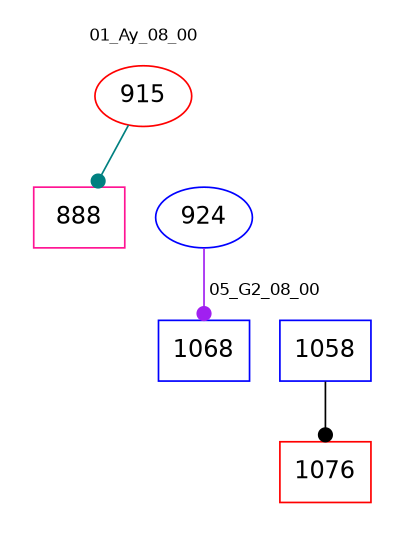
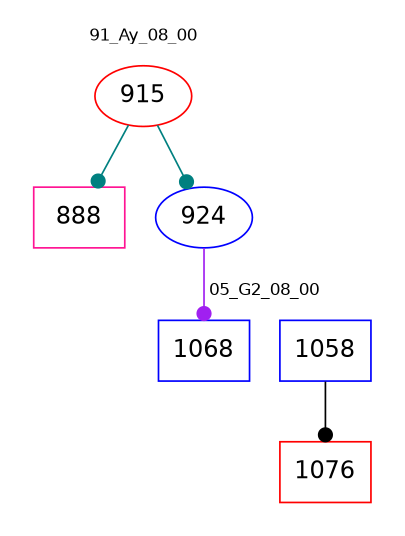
(143, 36) -> (143, 36)
none -> (170, 150)
